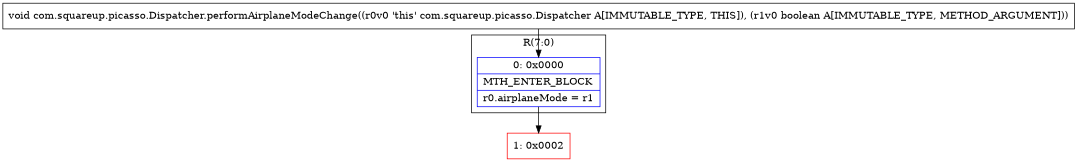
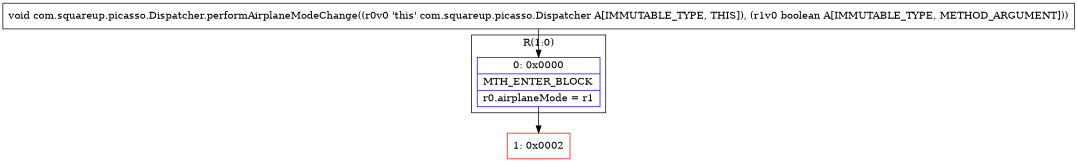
(539, 43) -> (539, 43)
